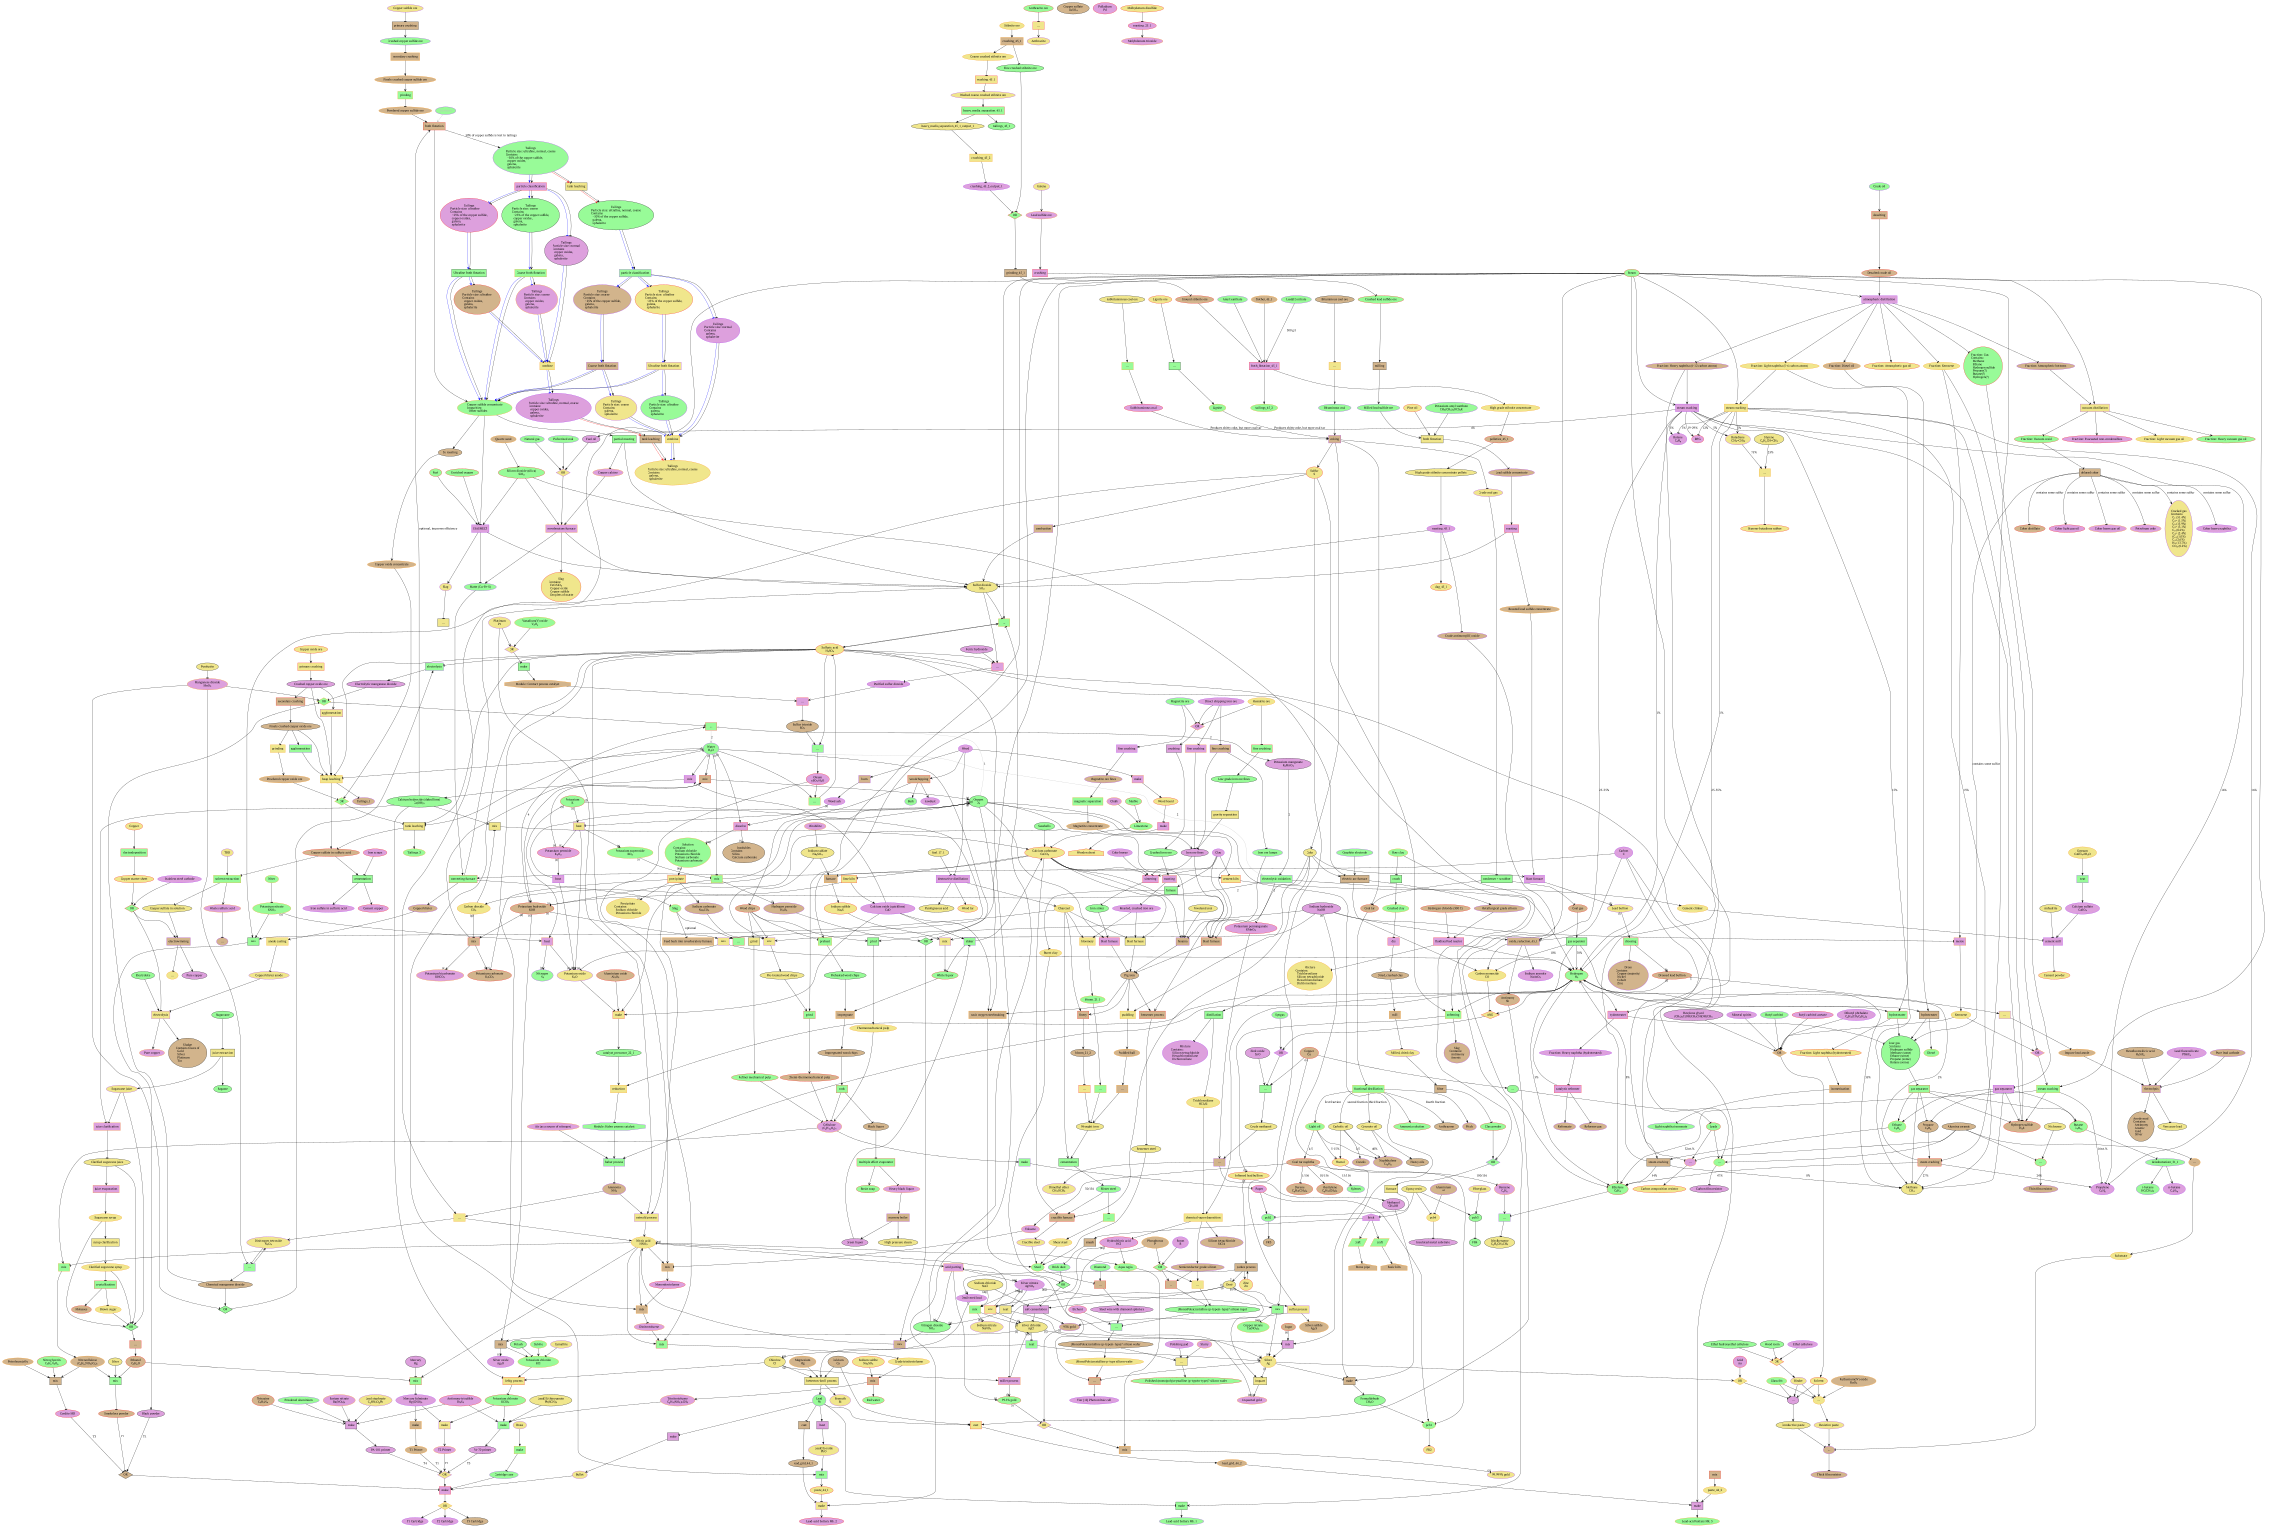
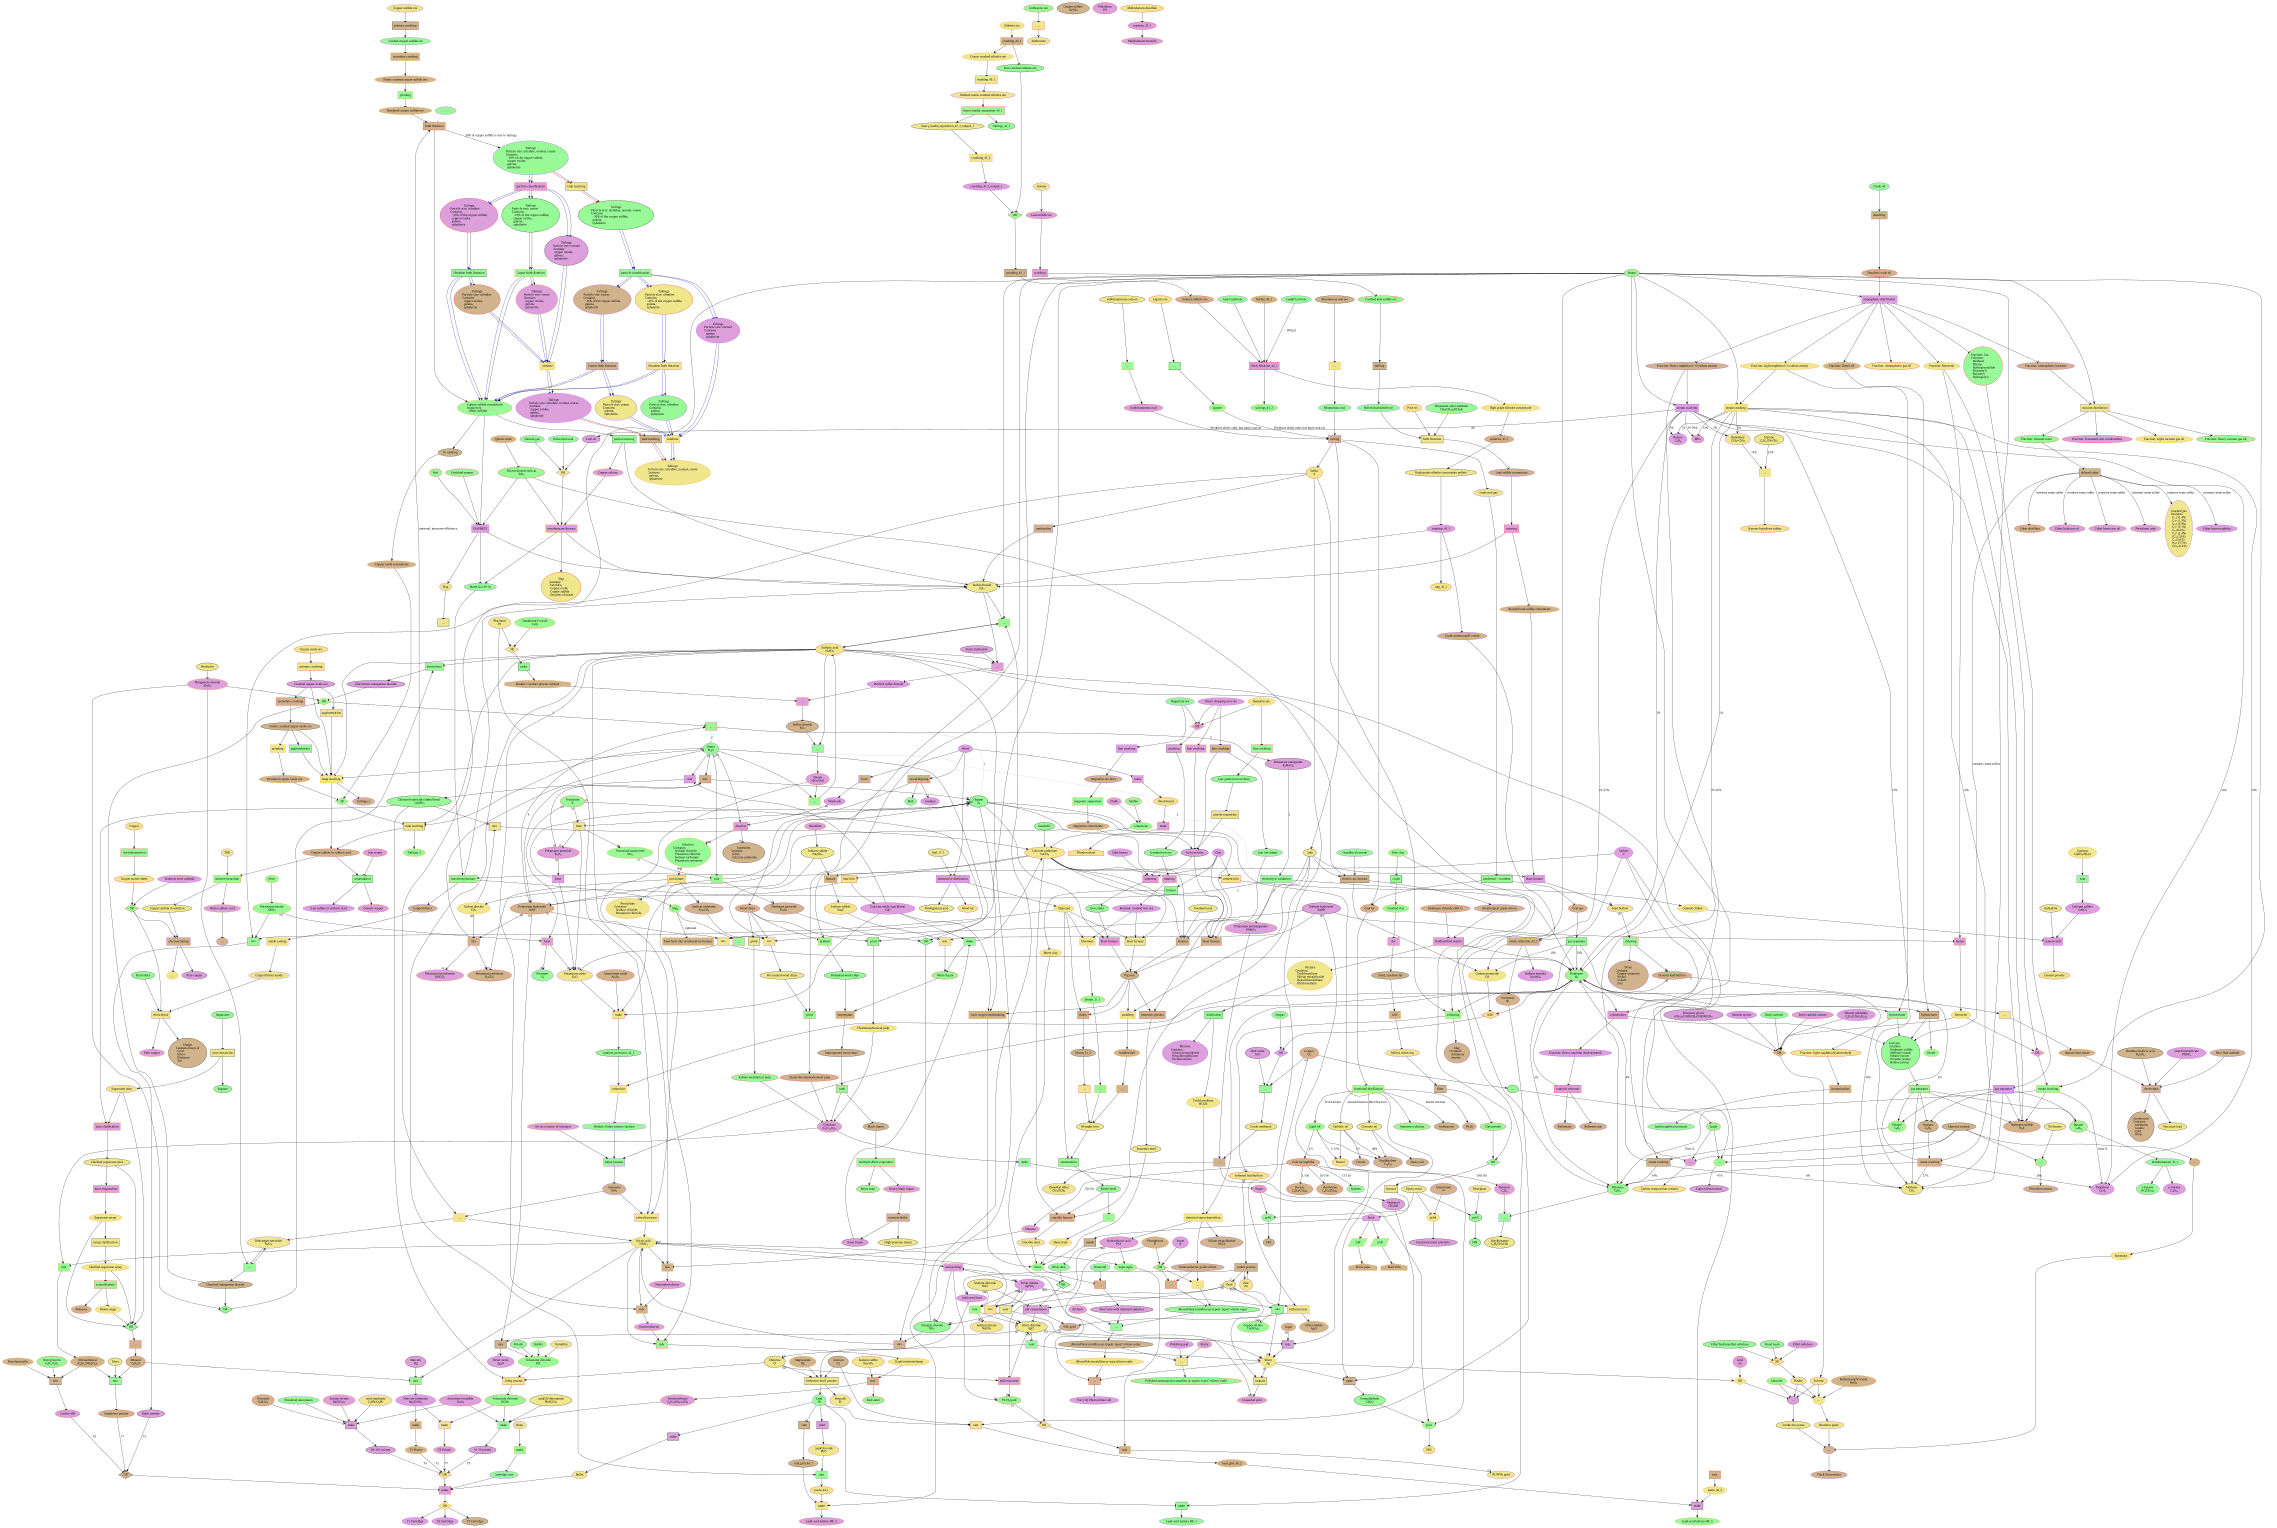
(1419, 929) -> none
(900, 1203) -> (900, 1203)
